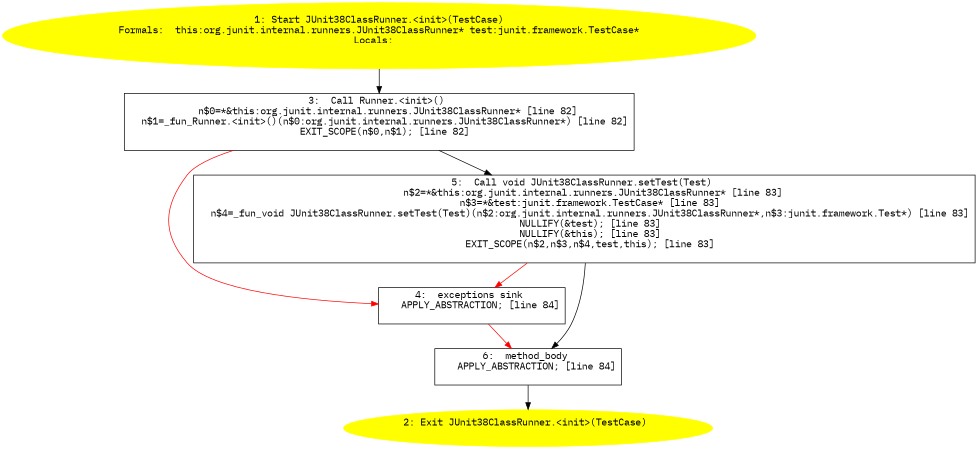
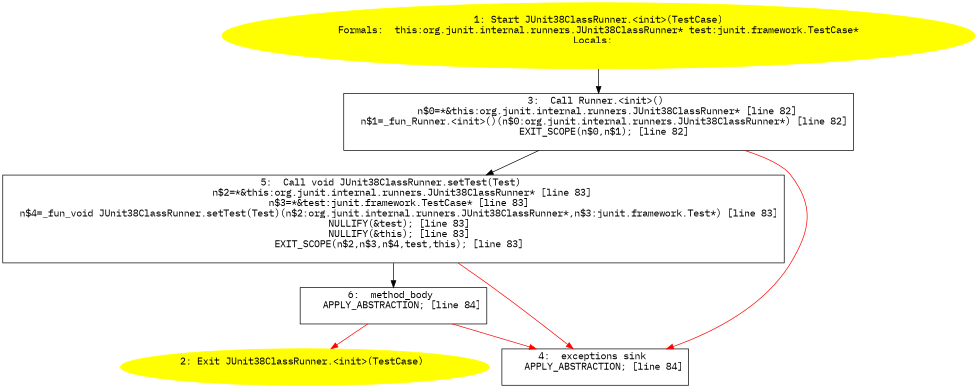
(498, 334) -> (491, 335)
(528, 394) -> (352, 334)
